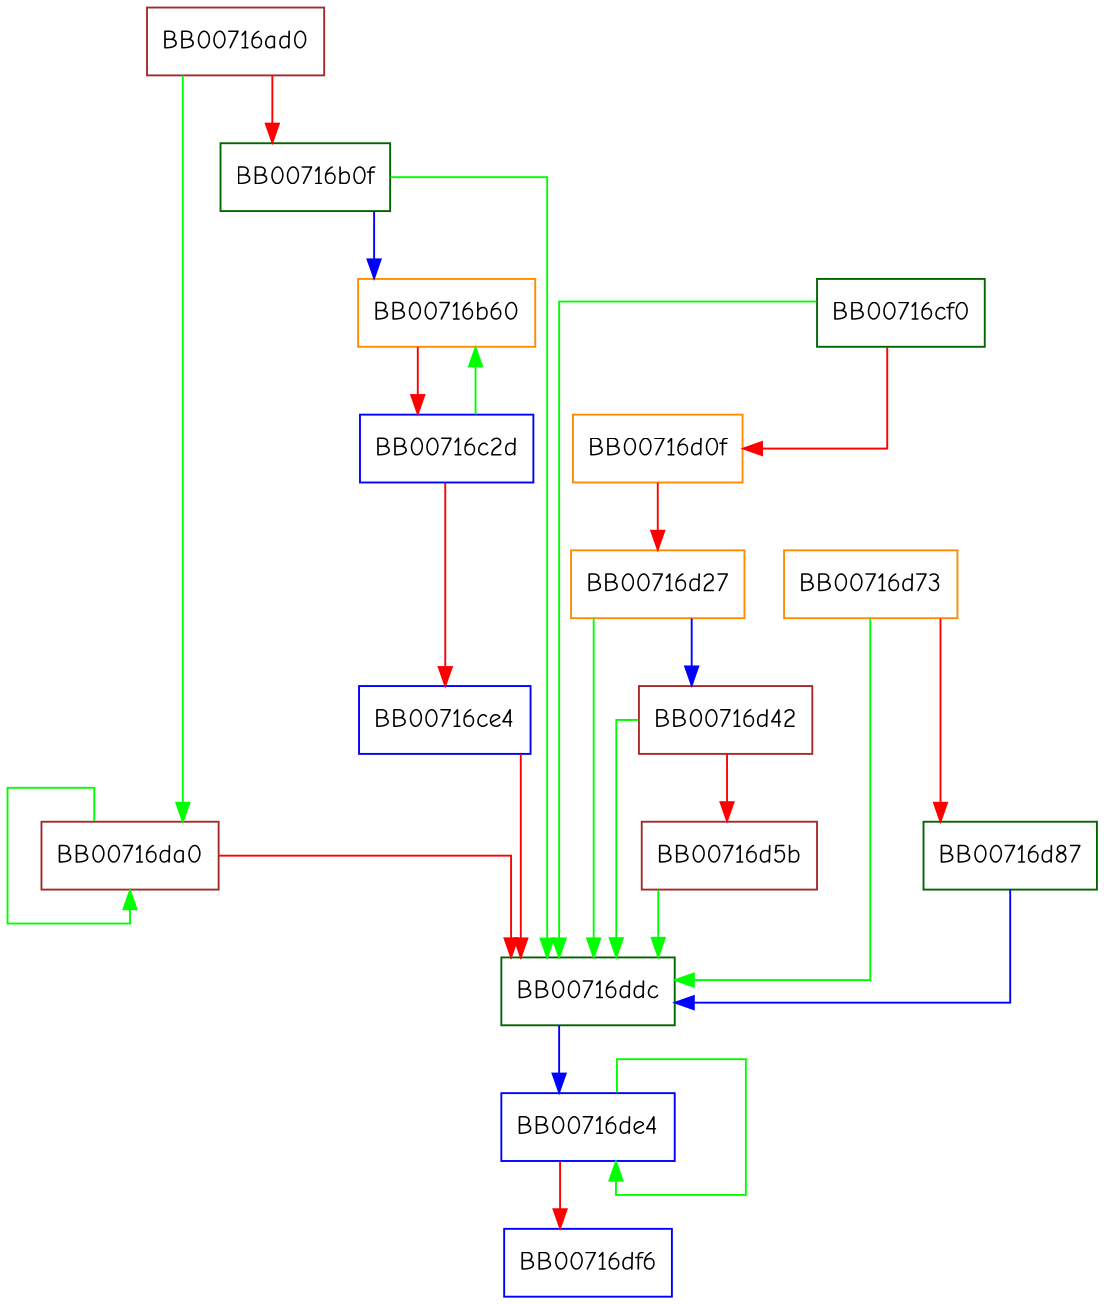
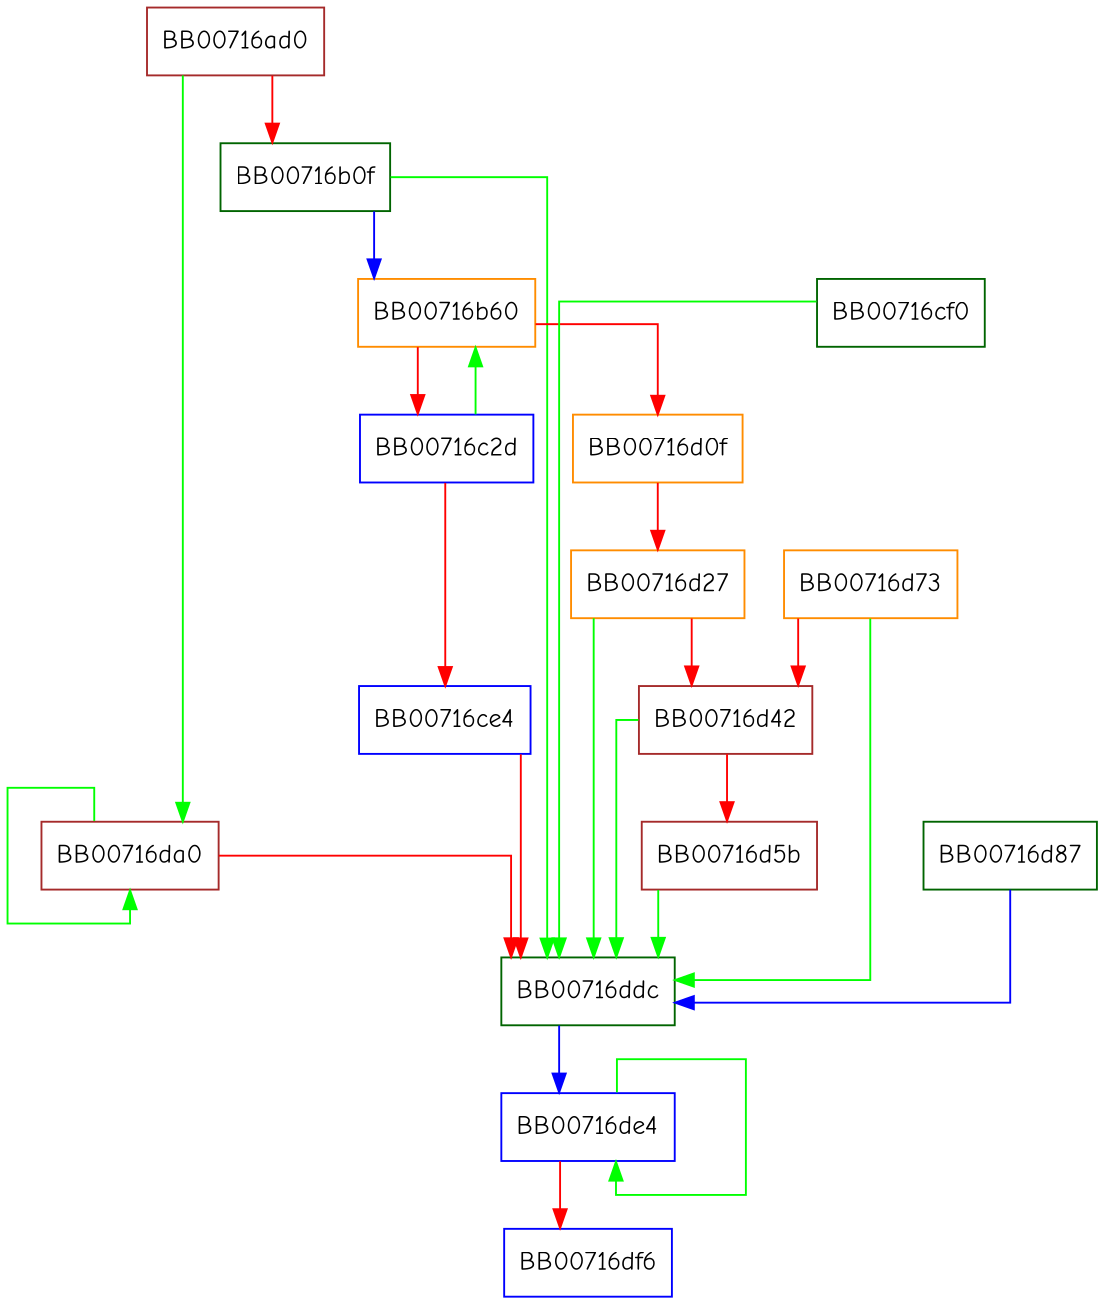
(875, 449) -> (632, 324)
(692, 642) -> (692, 642)
(940, 711) -> (798, 642)
